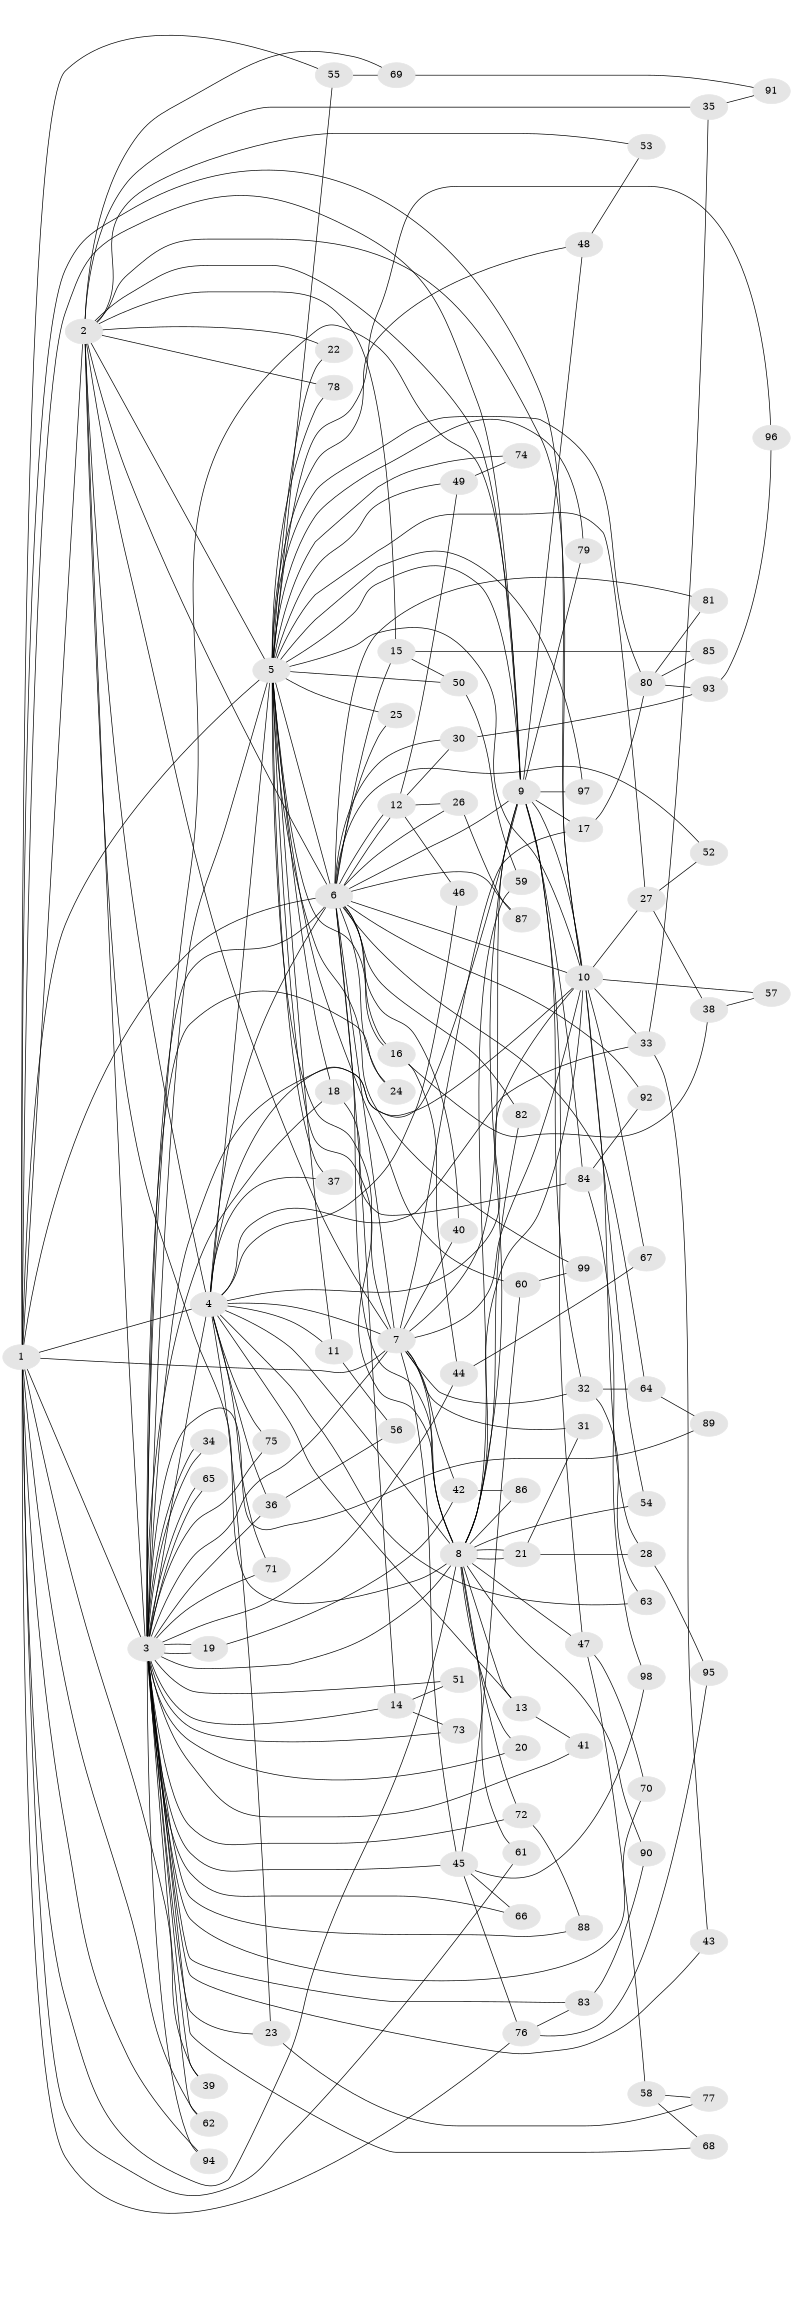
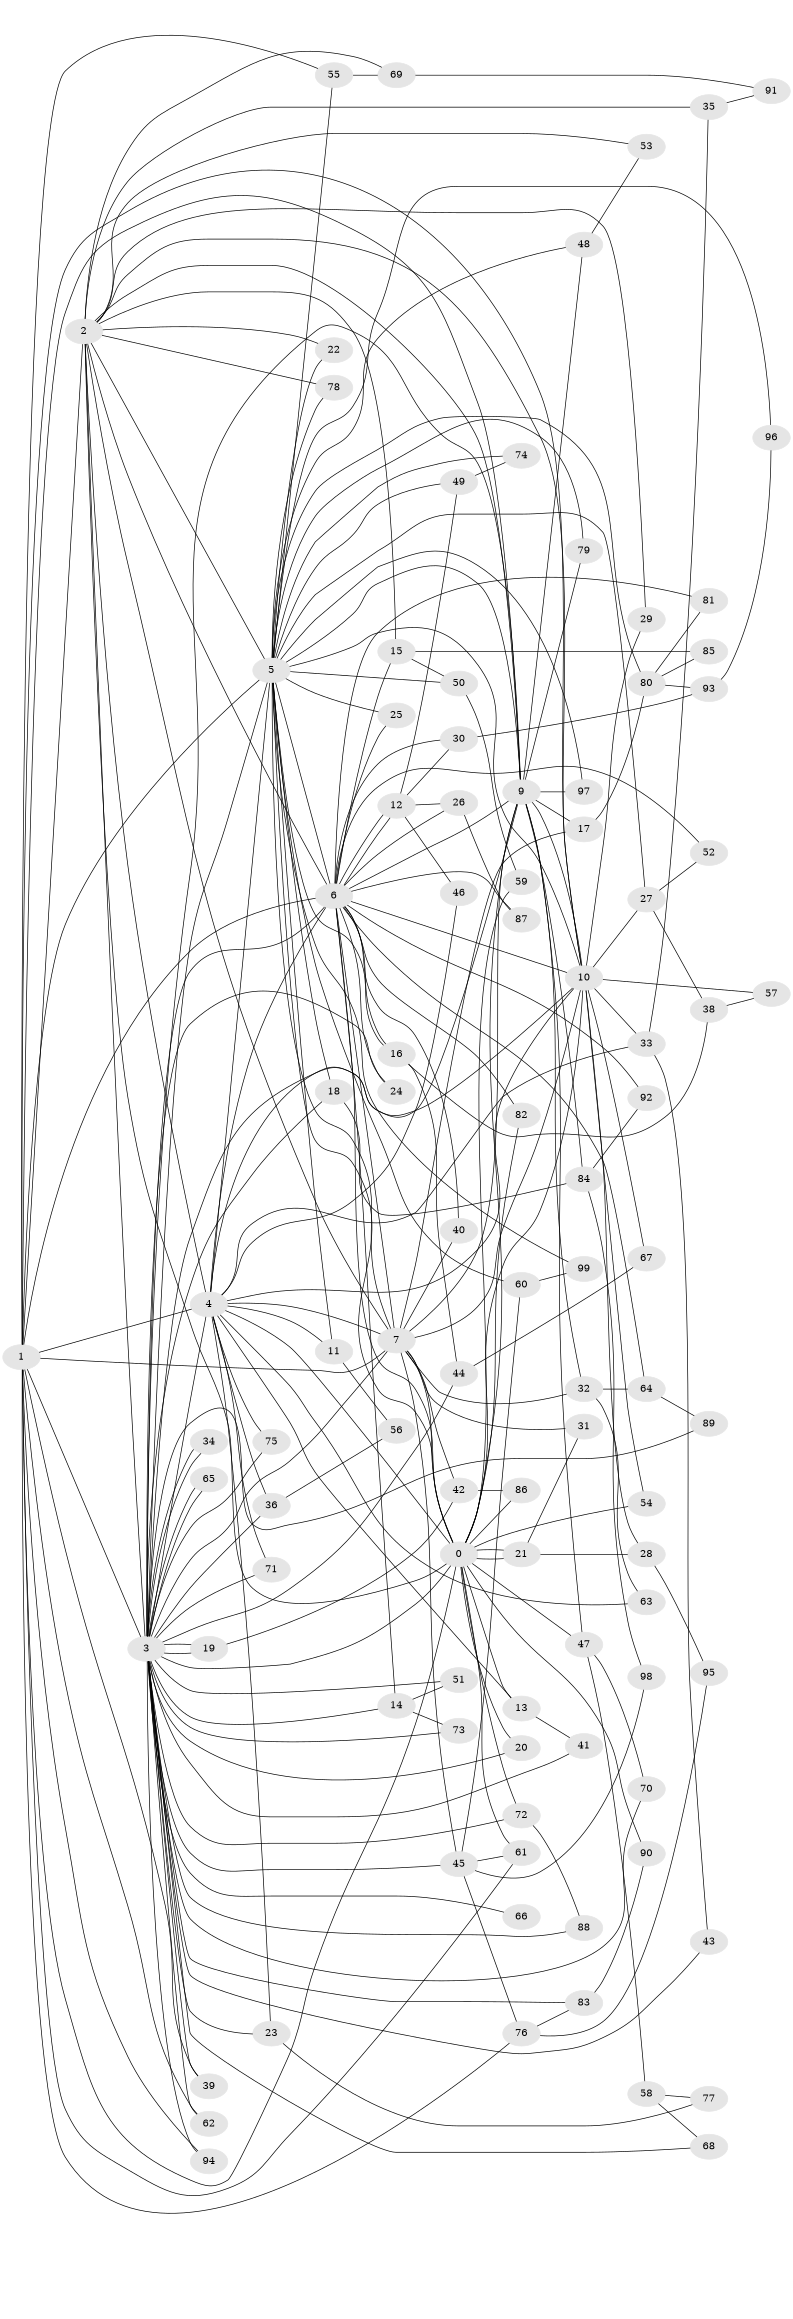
none -> (647, 620)
(334, 1182) -> none
(459, 1554) -> (459, 1554)
(488, 1889) -> (490, 1859)
